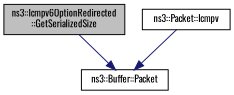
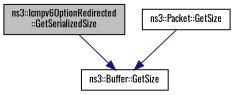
(186, 20) -> (186, 20)
(125, 80) -> (125, 80)
